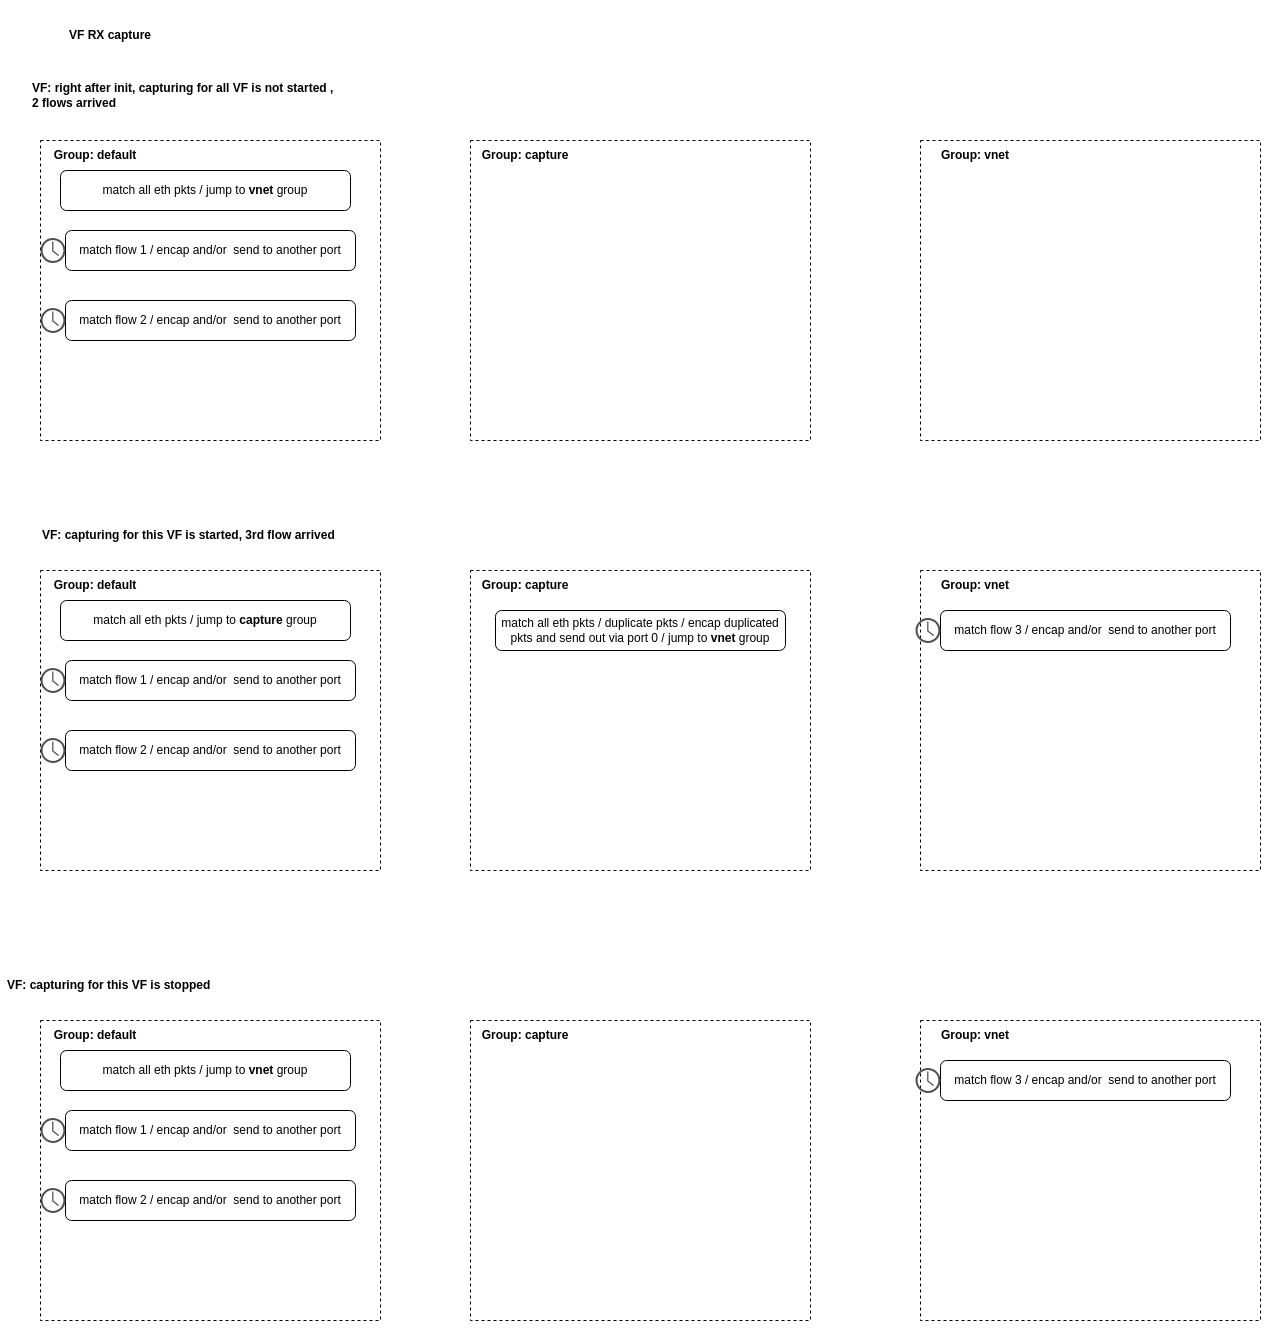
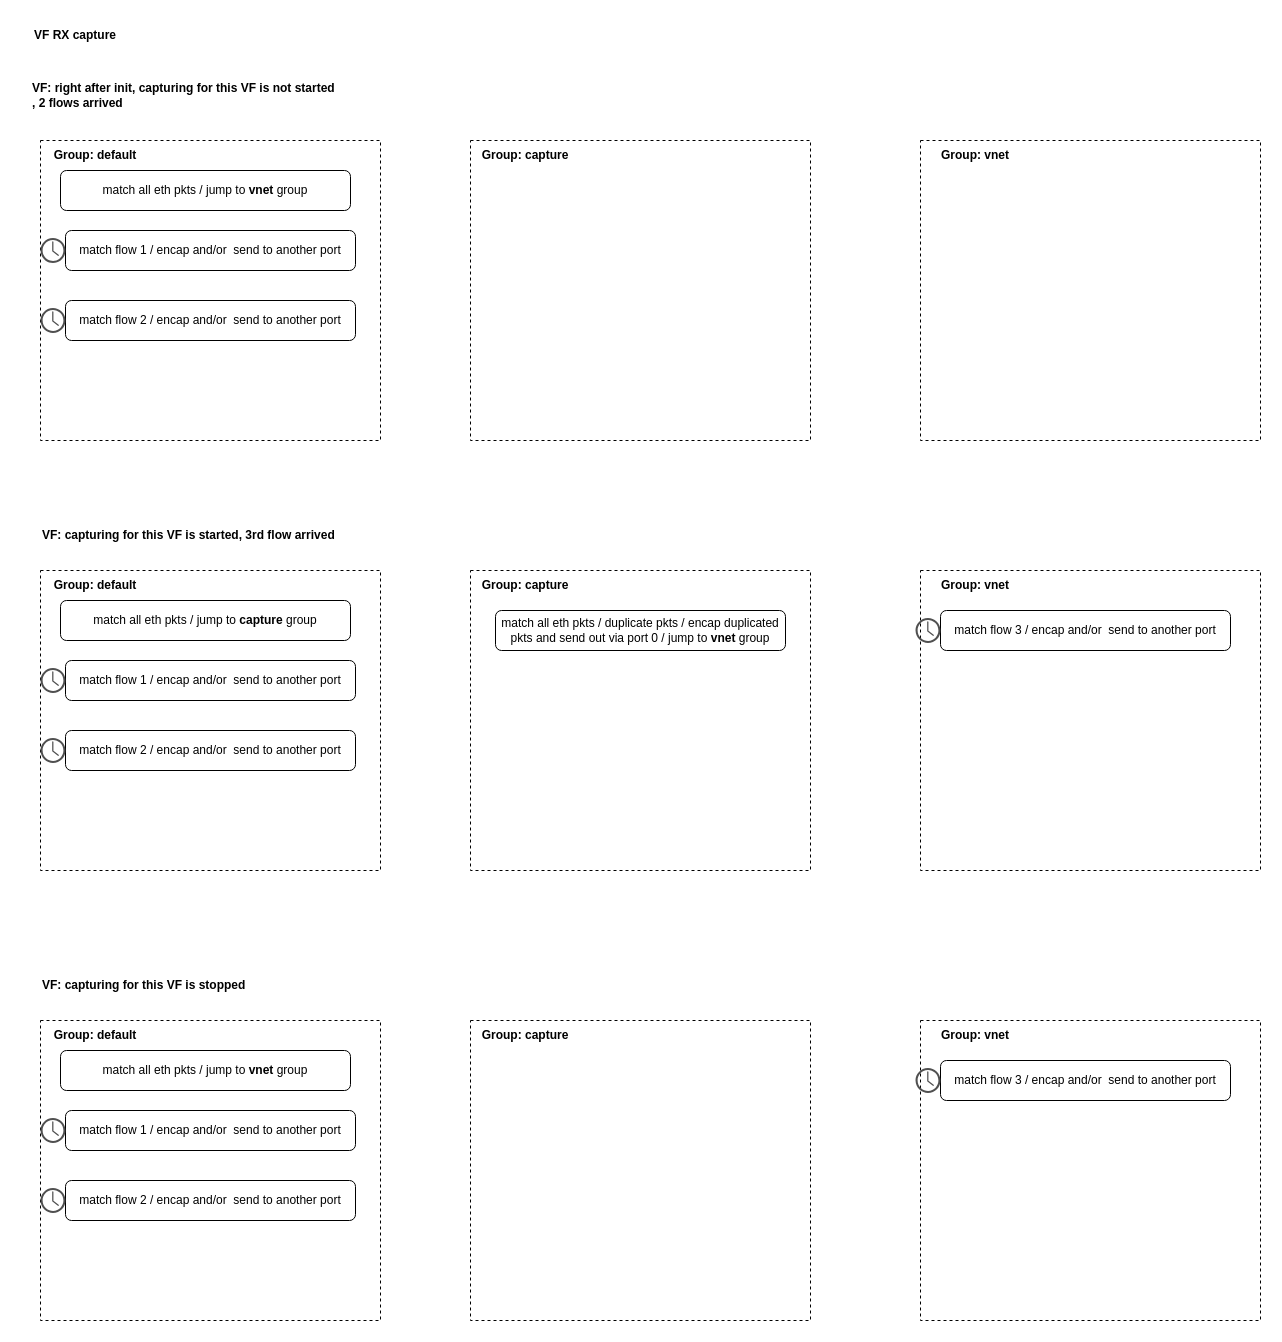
(111, 36) -> (76, 36)
(187, 96) -> (187, 96)
(161, 986) -> (196, 986)
